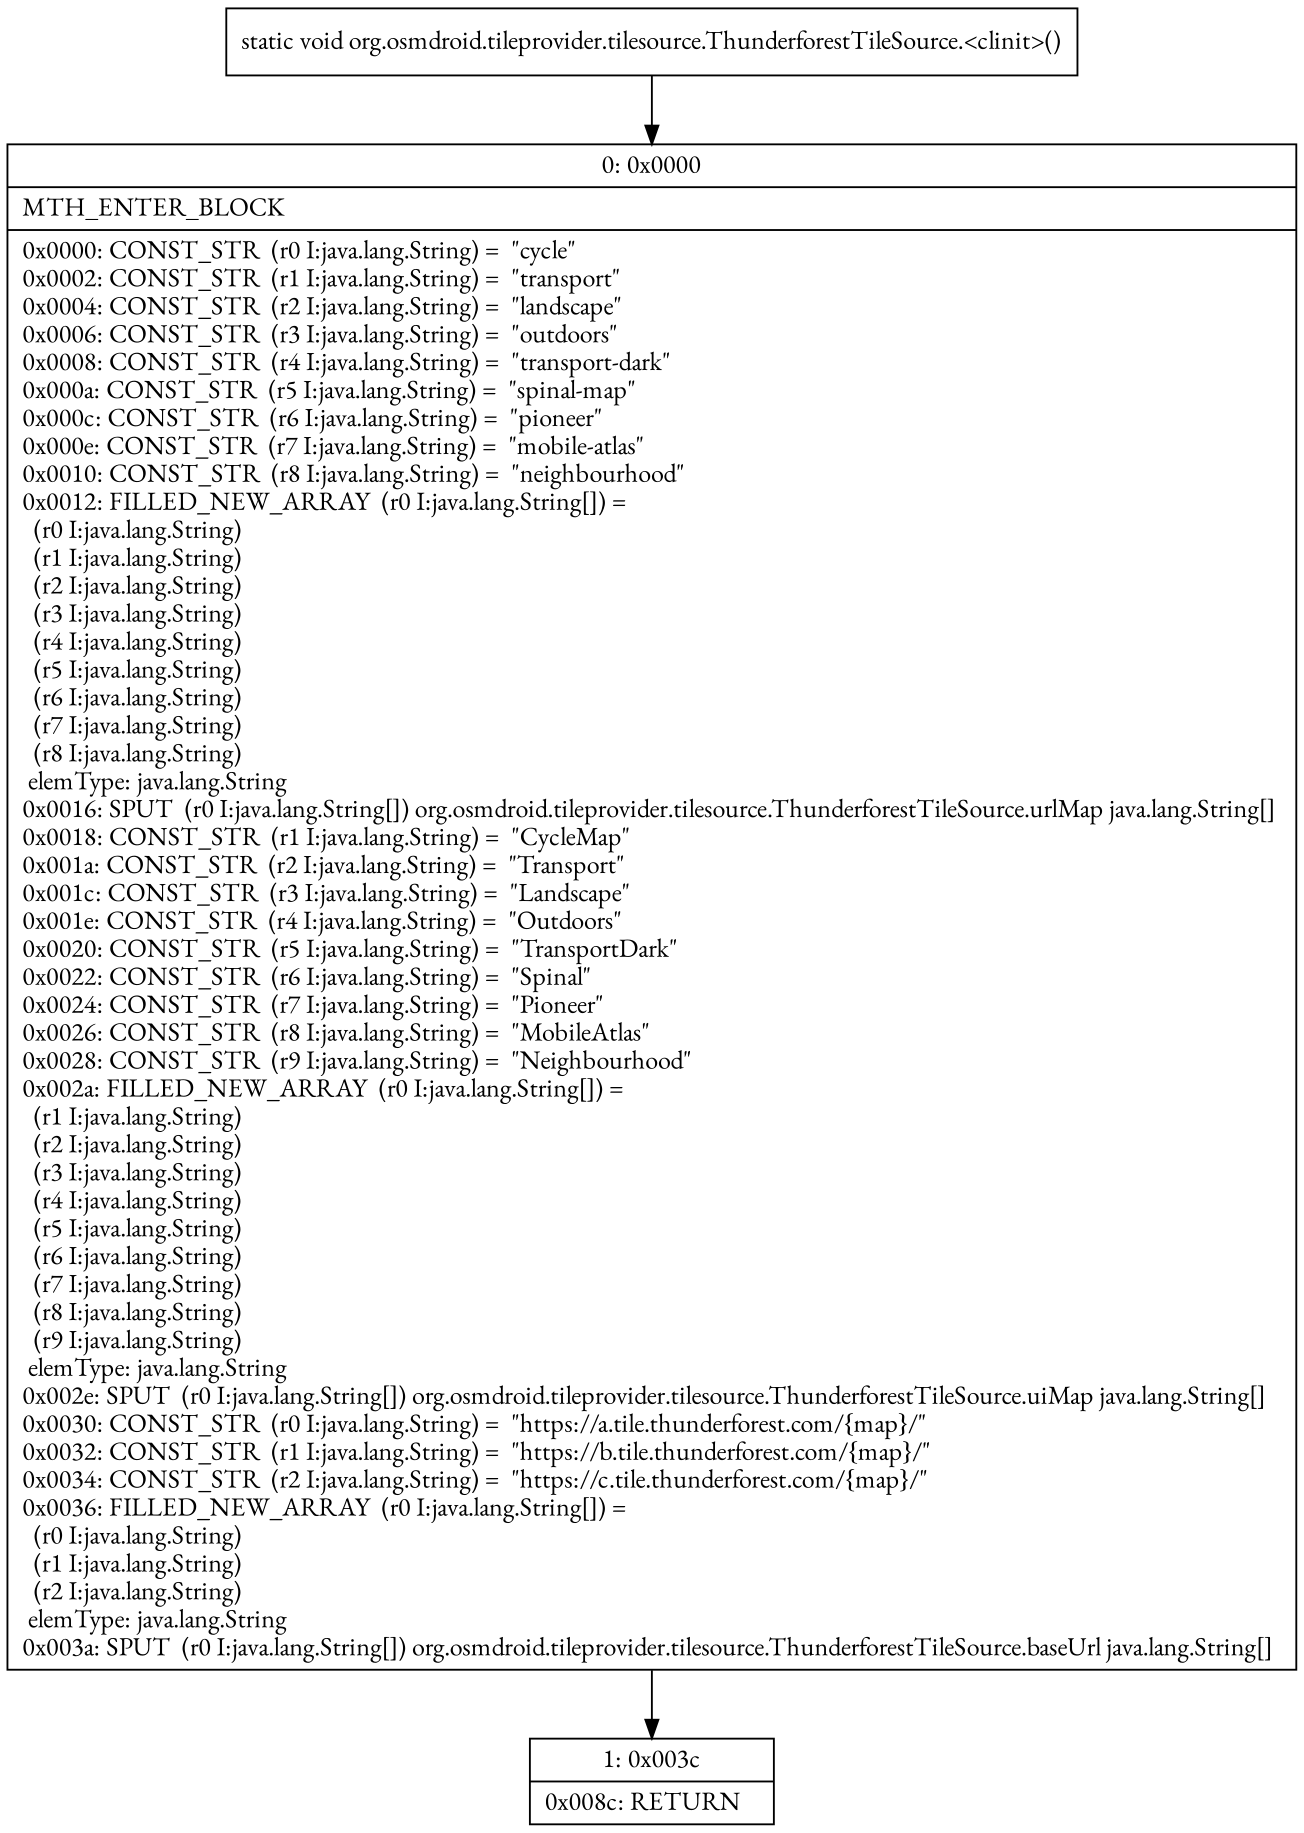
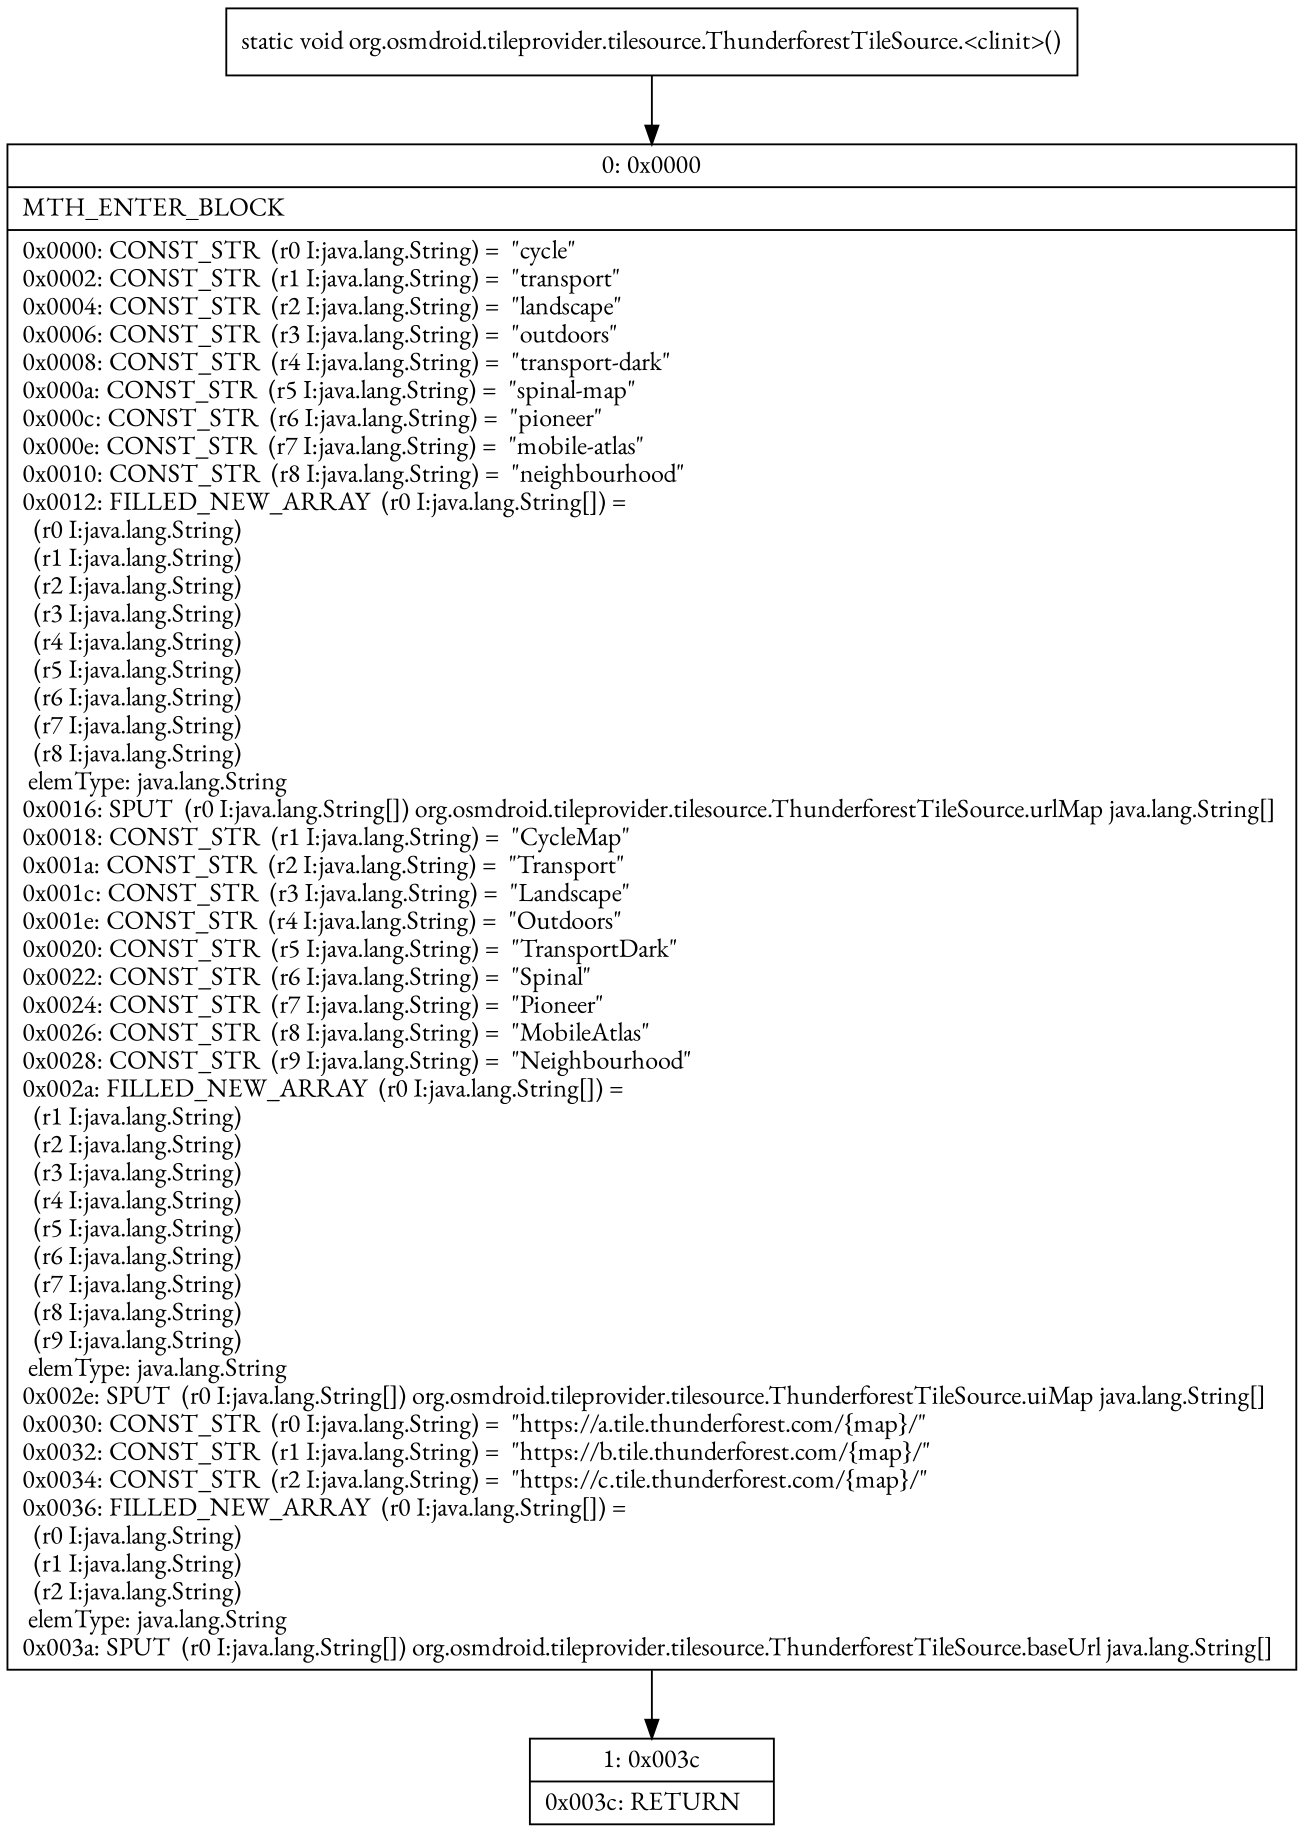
(652, 1802) -> (652, 1802)
